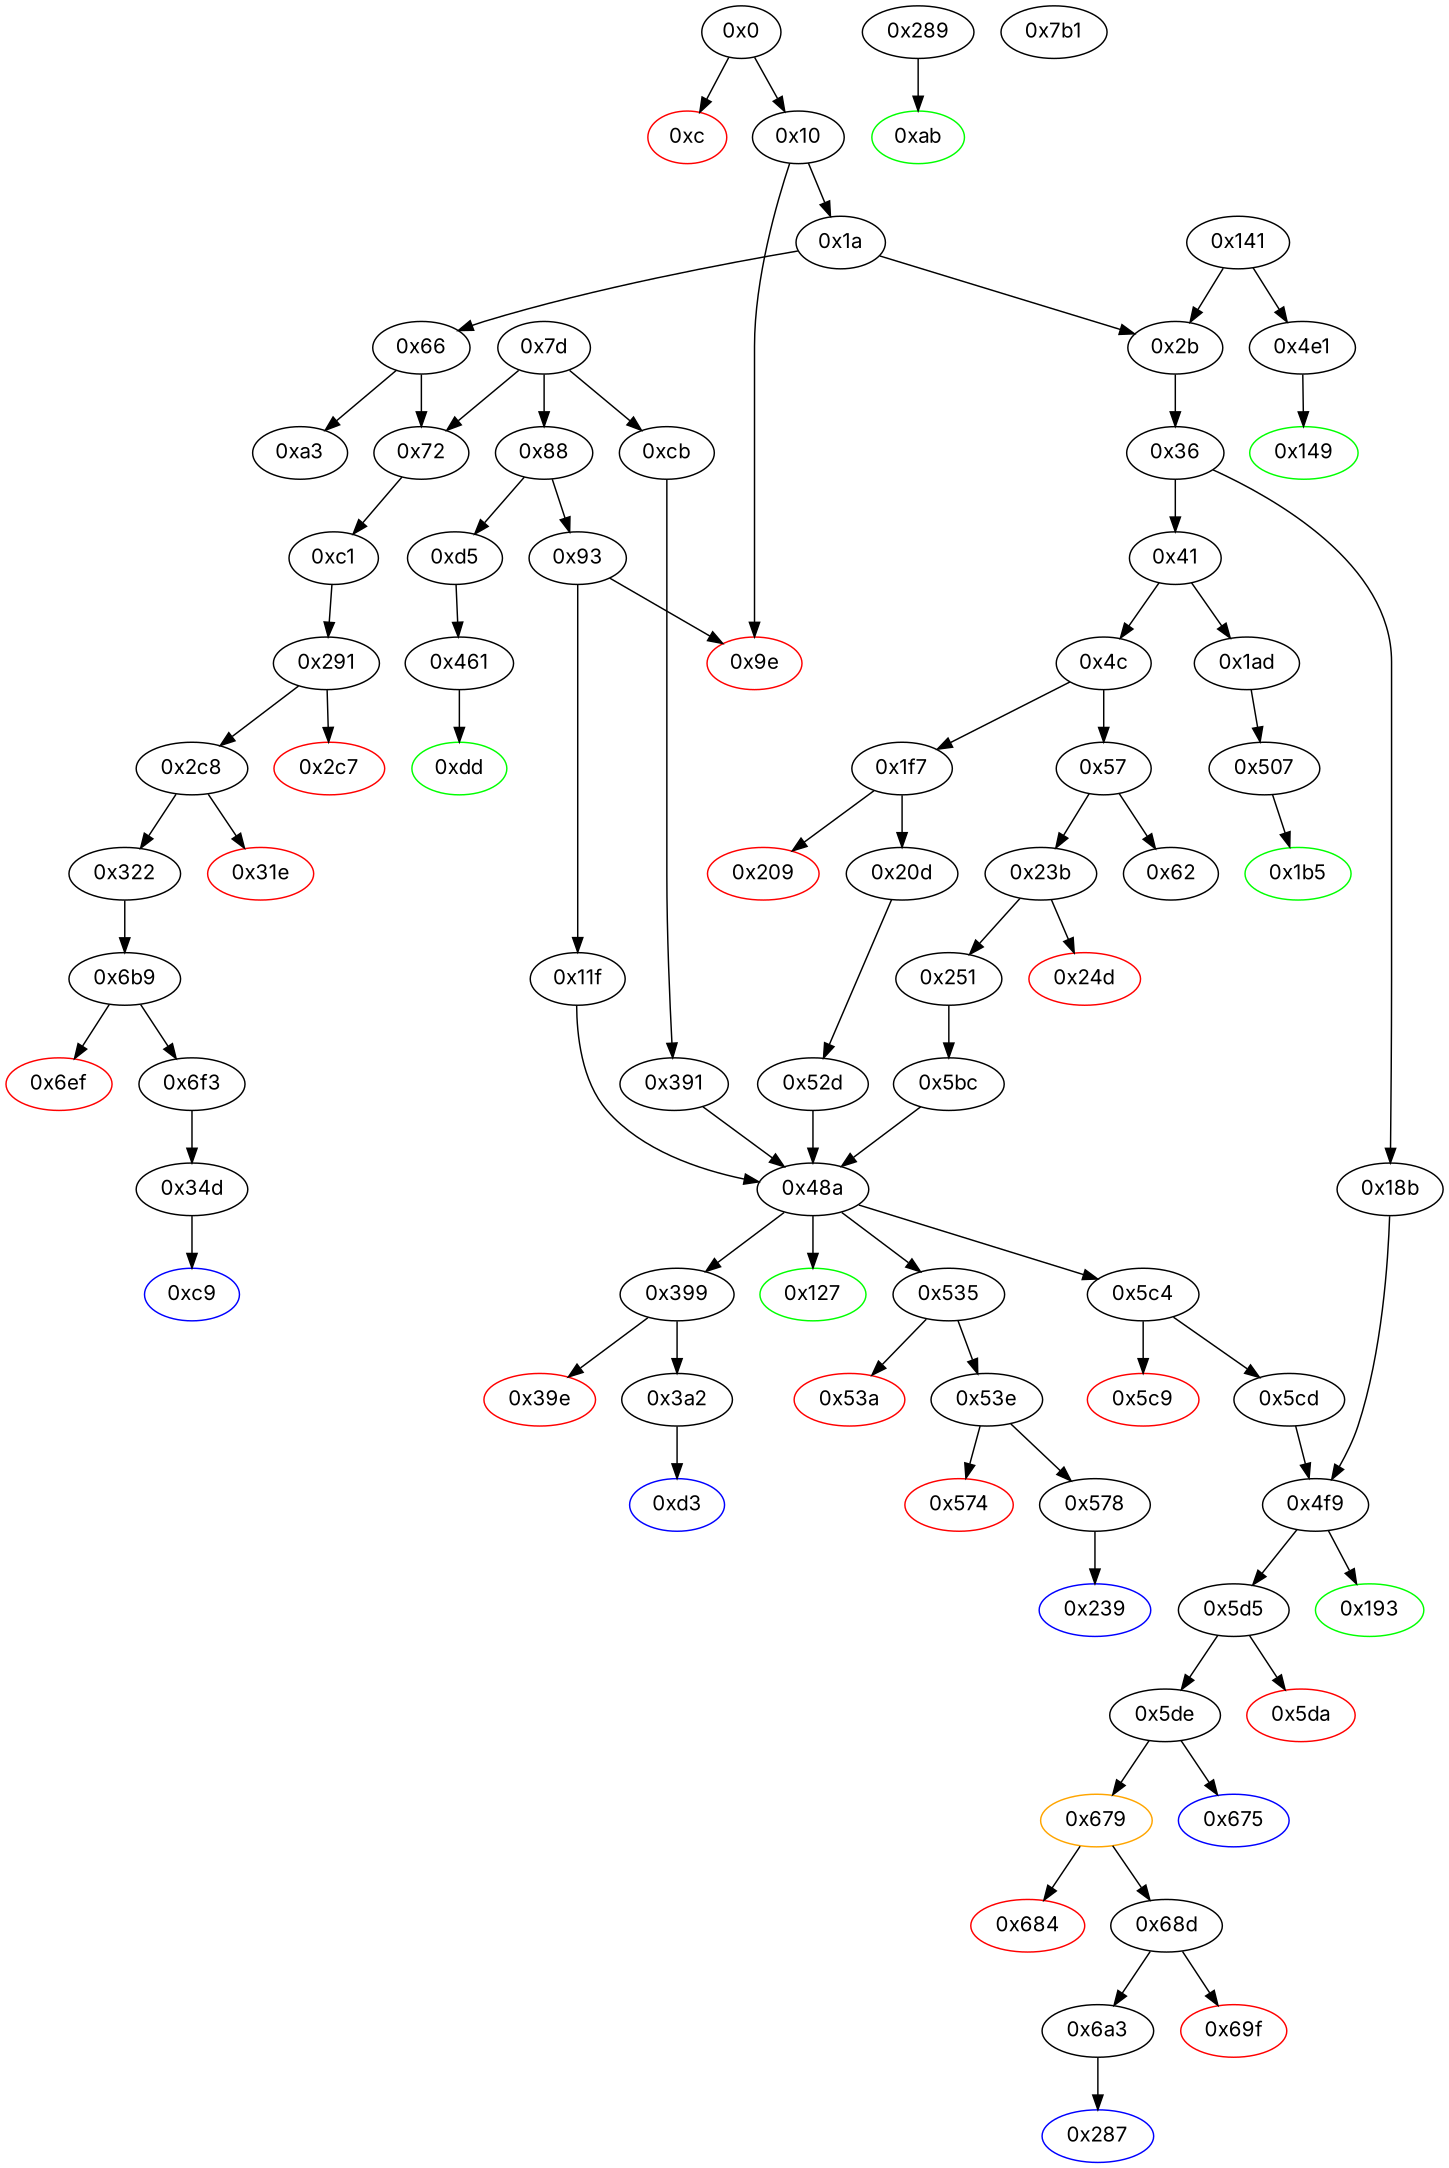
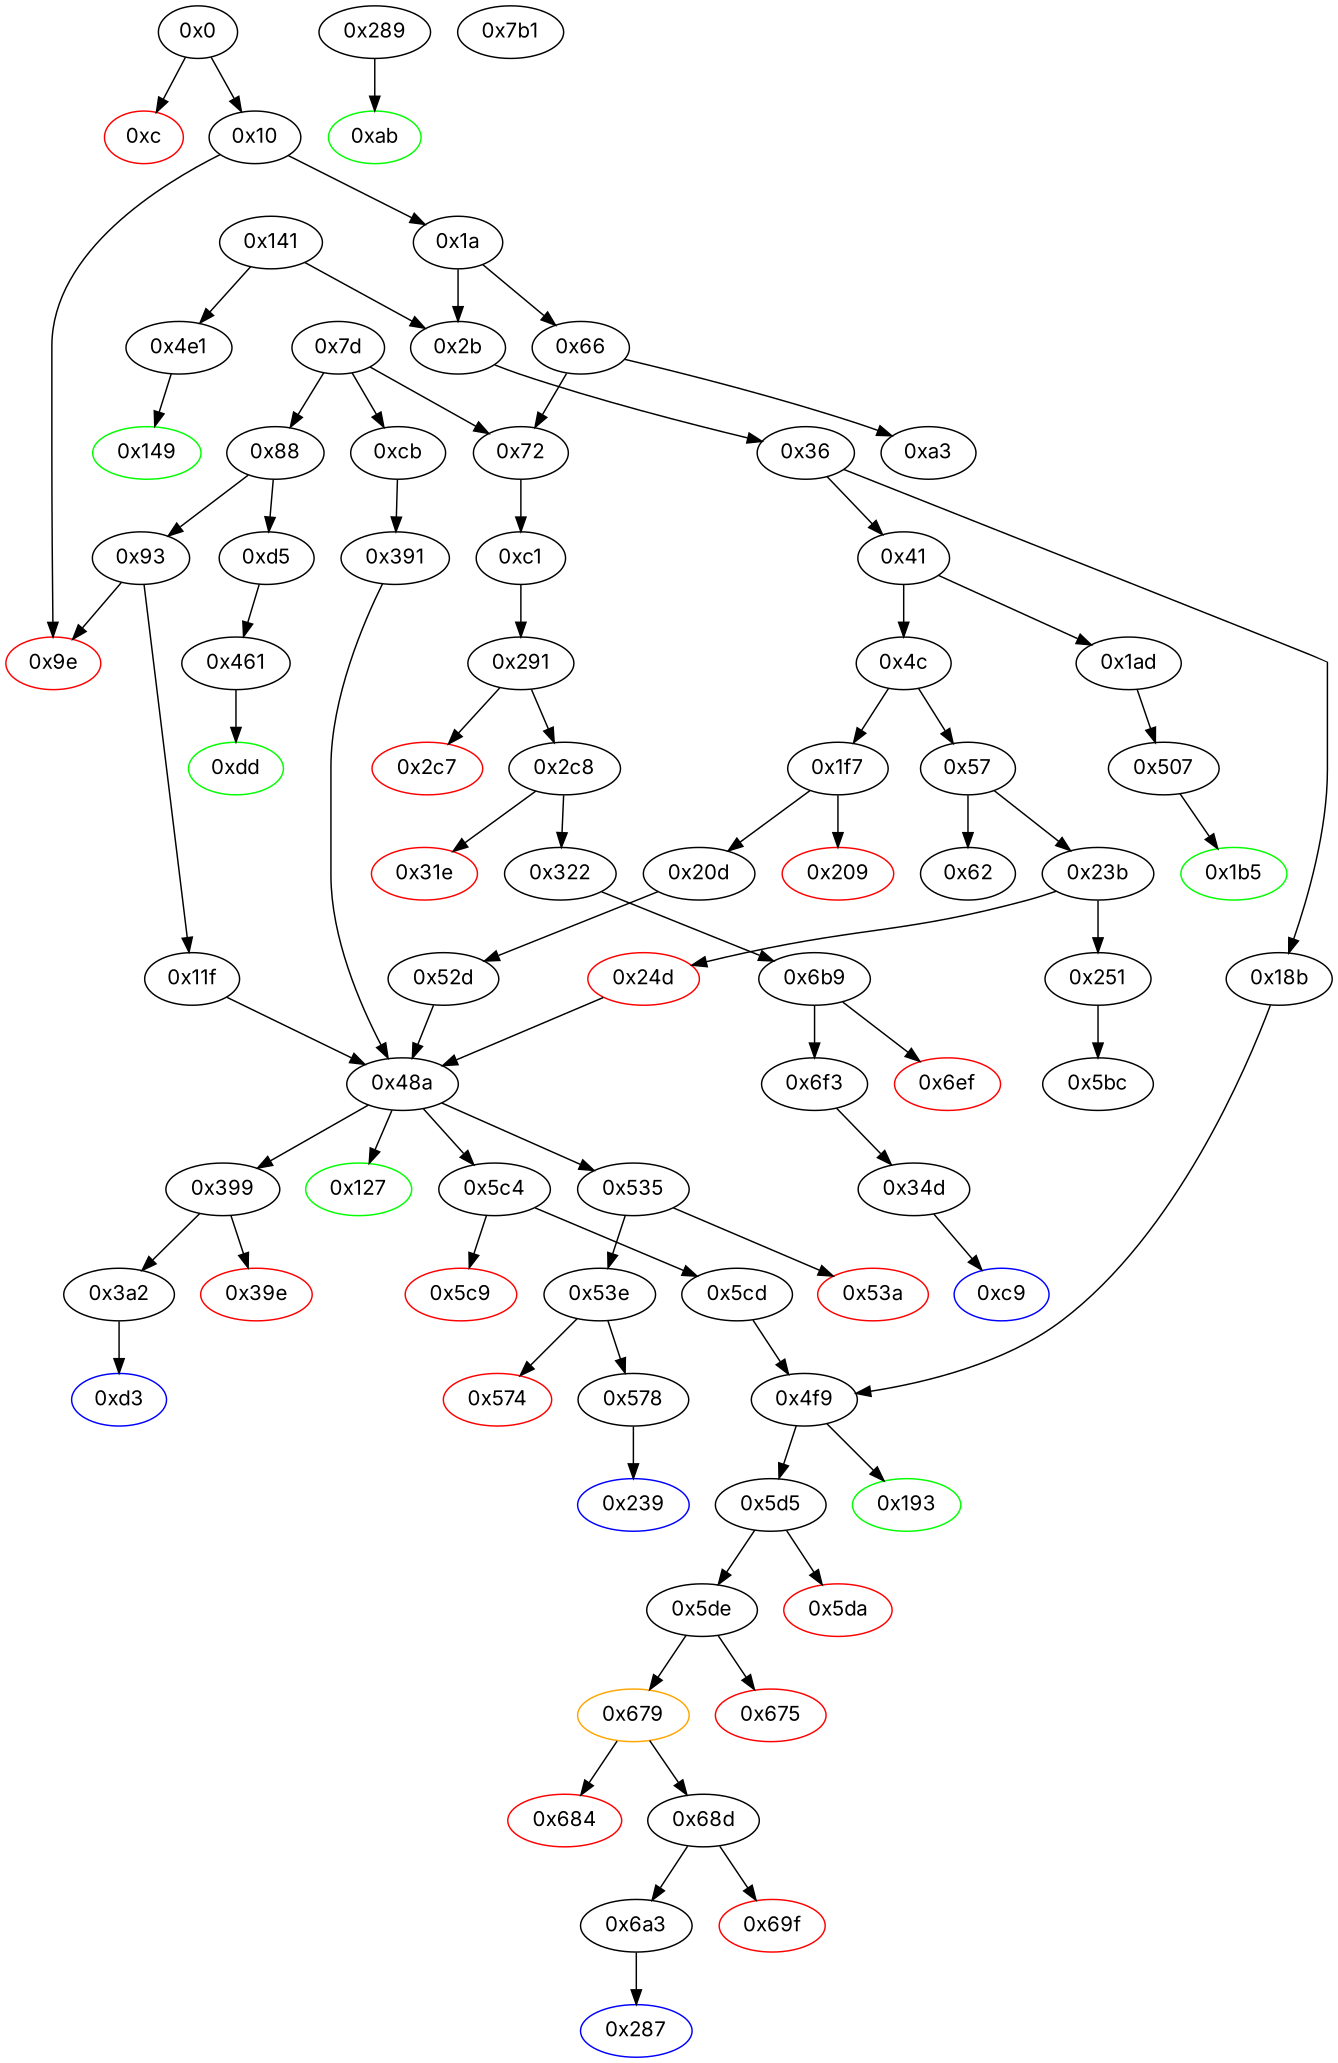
(887, 1132) -> (530, 1029)
(1234, 1821) -> (771, 1715)
